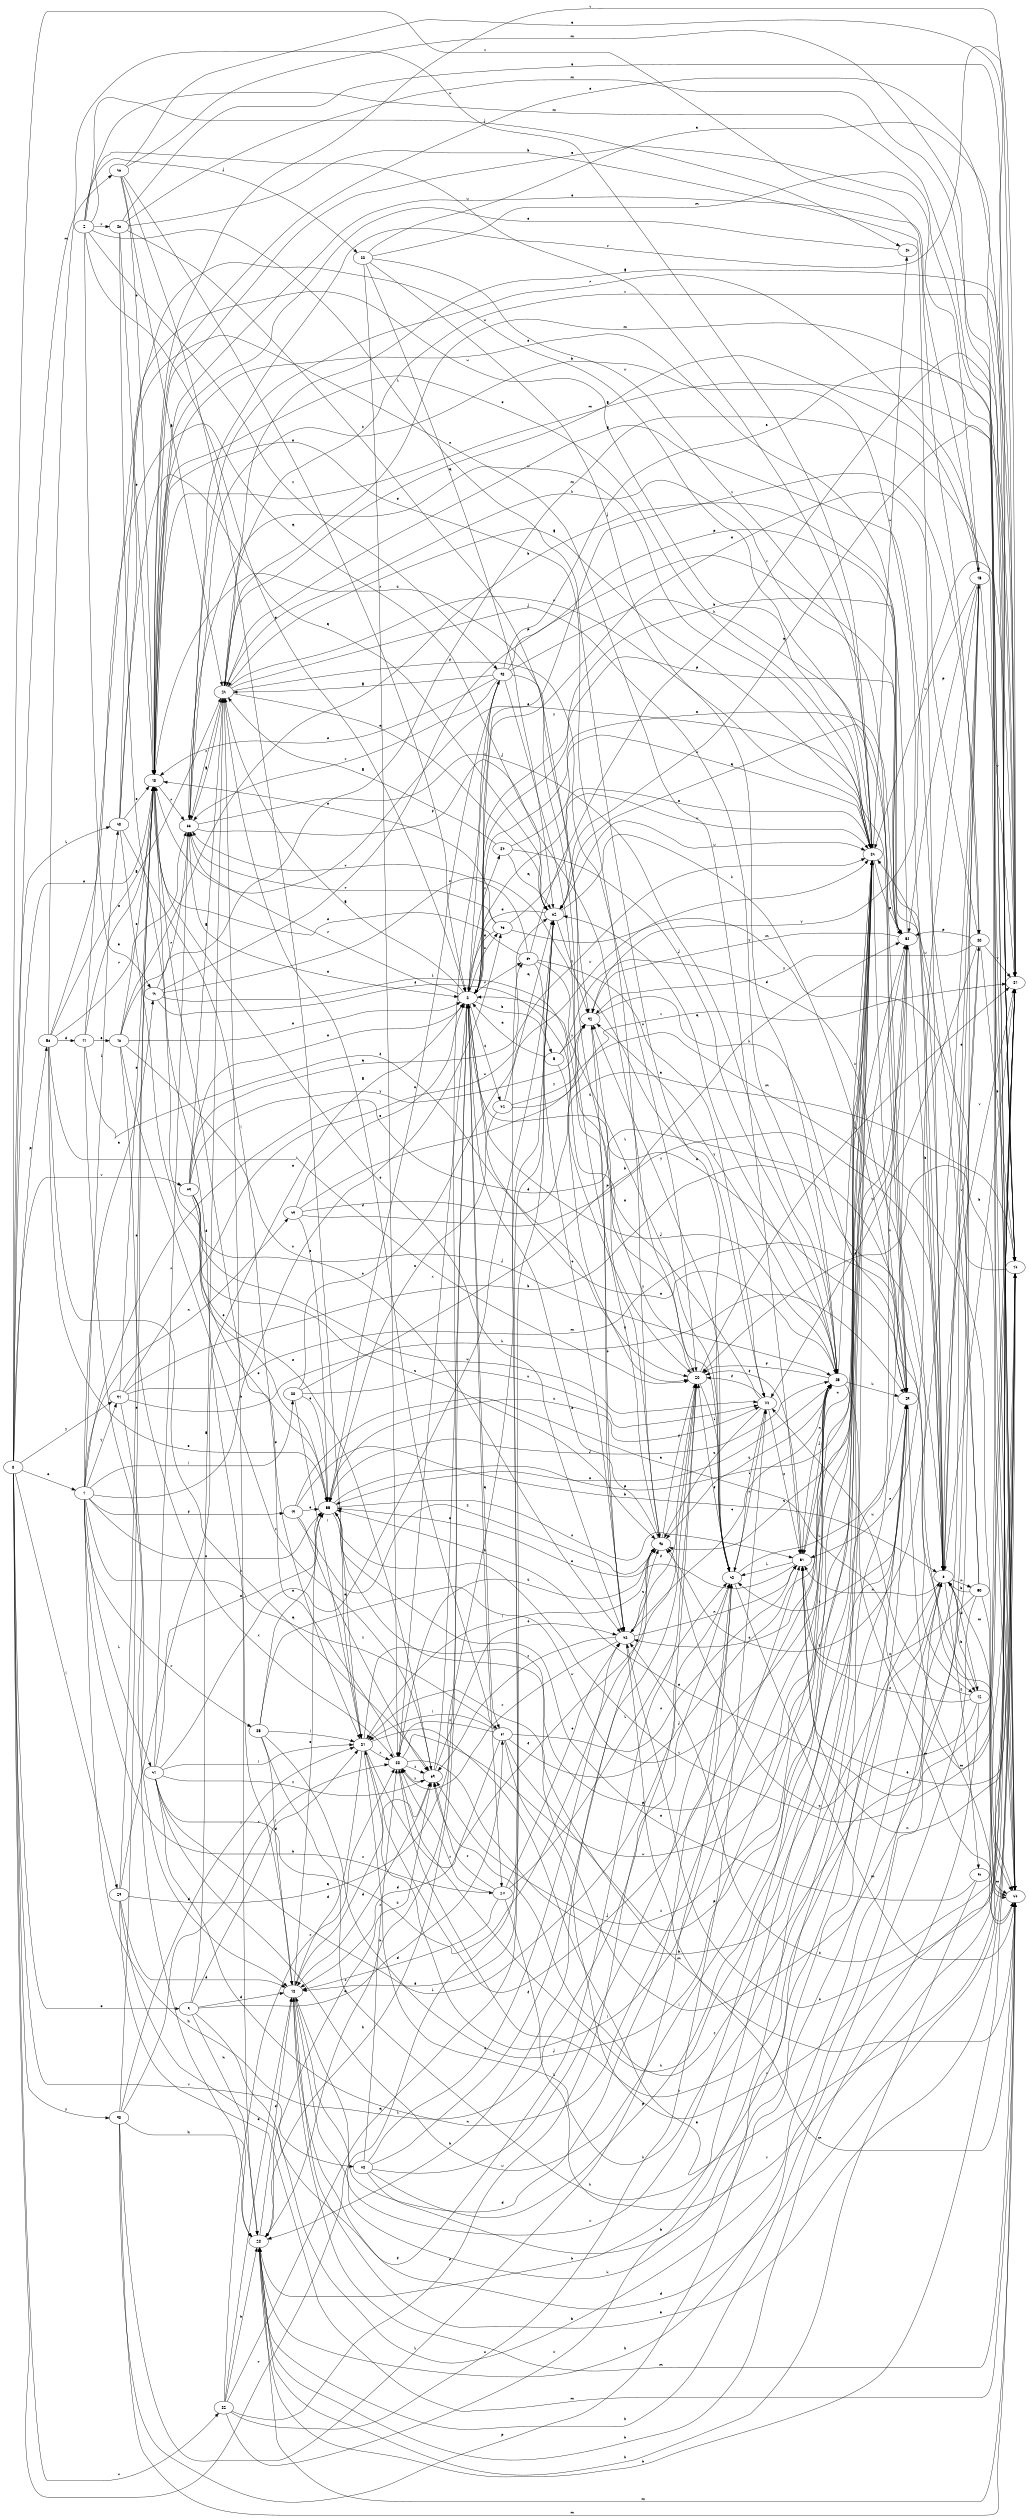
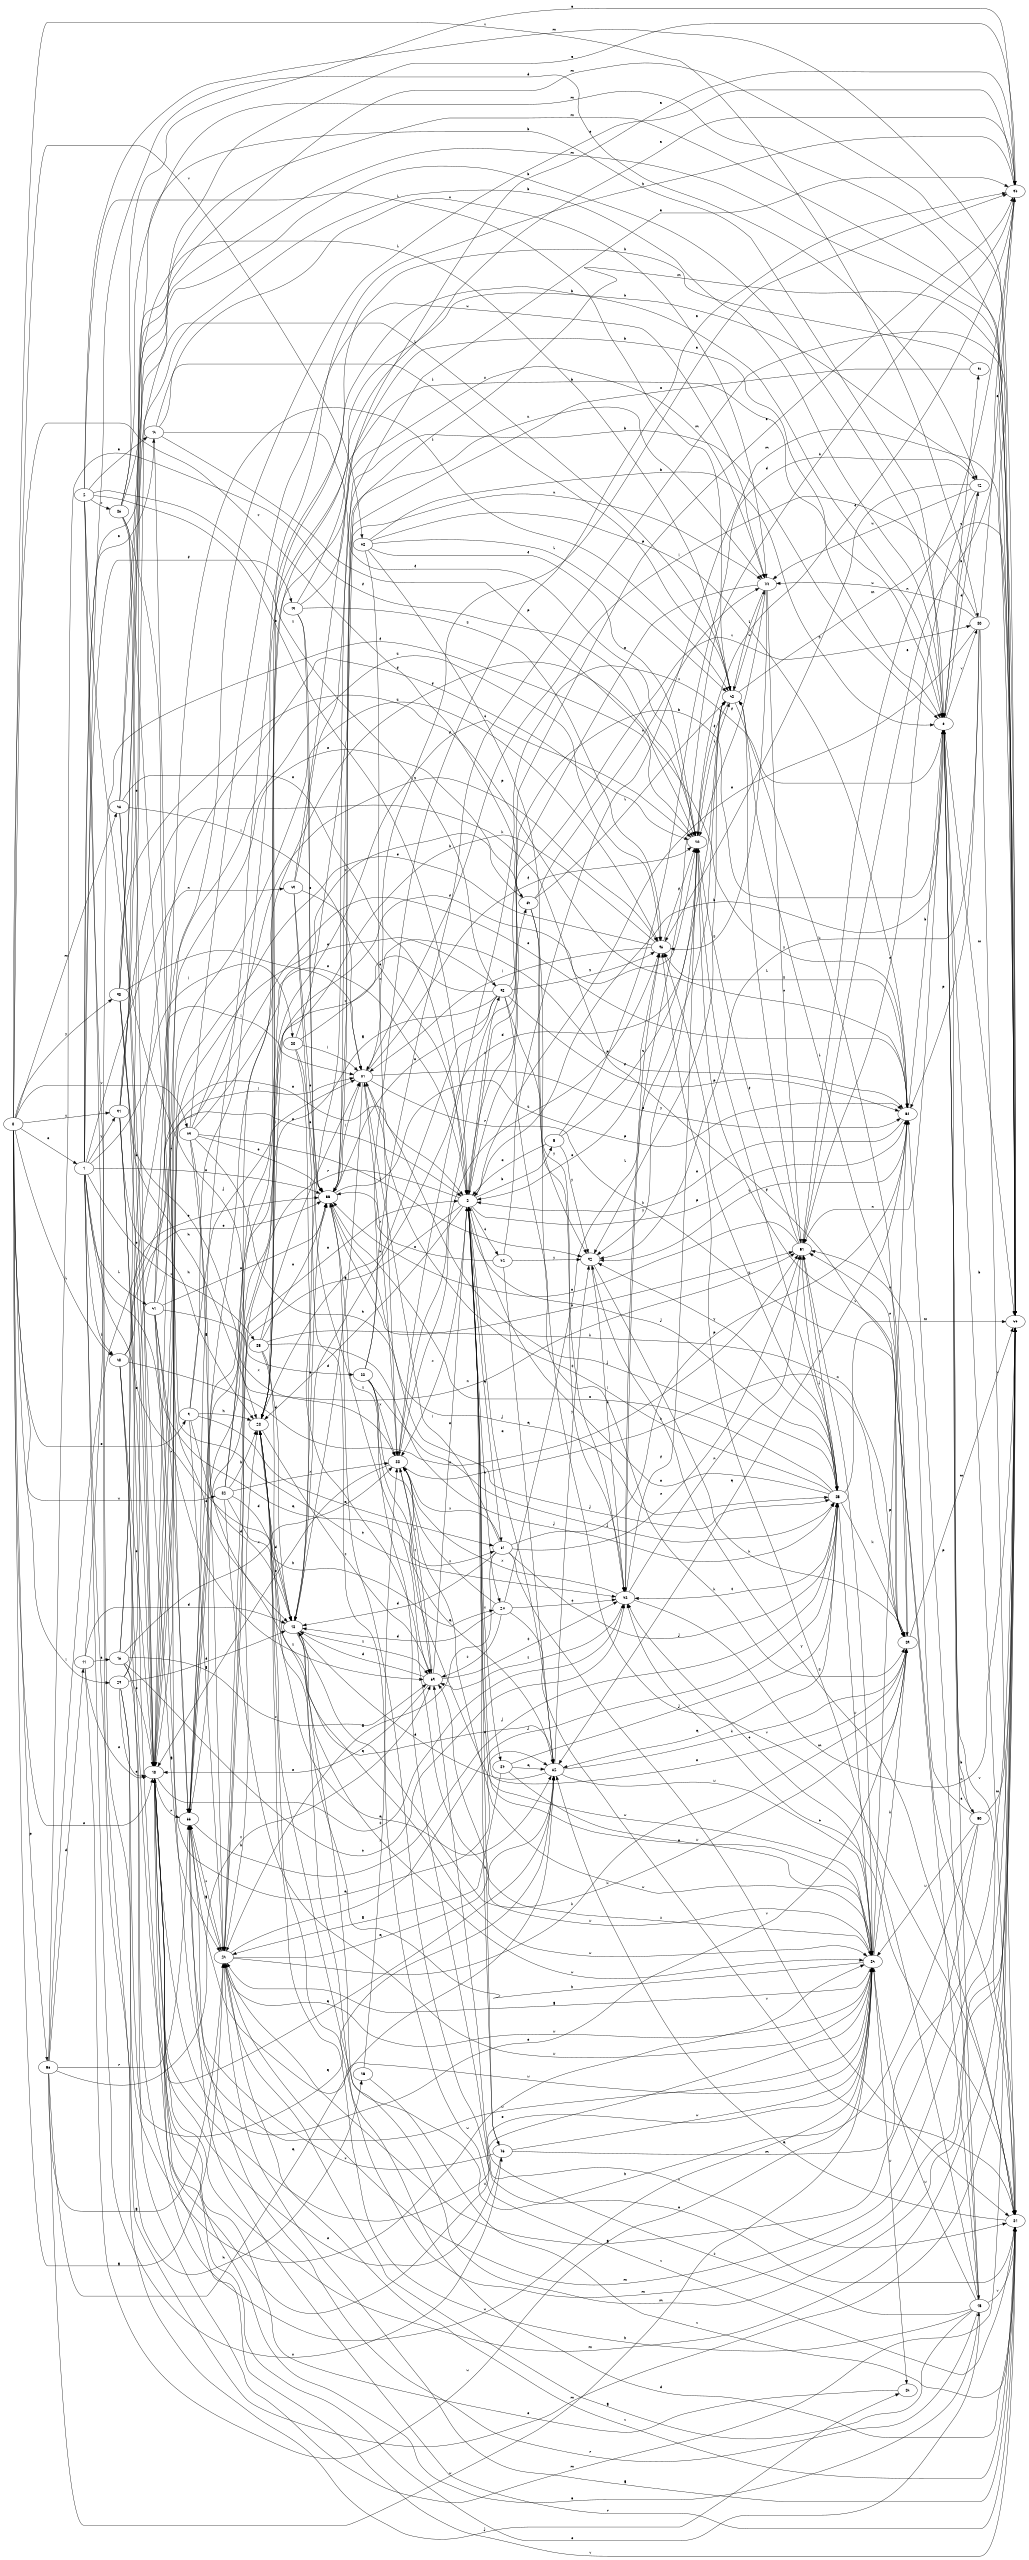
(1015, 1267) -> (1015, 191)
none -> (23, 1909)
none -> (363, 2074)
